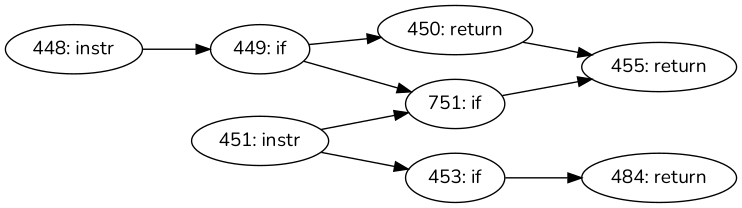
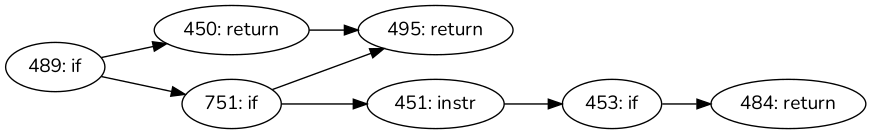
(74, 49) -> none
(260, 49) -> (55, 67)
(659, 67) -> (436, 30)
(358, 122) -> (317, 104)
